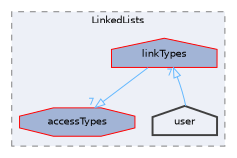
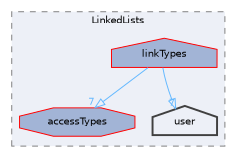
(182, 91) -> (167, 84)
